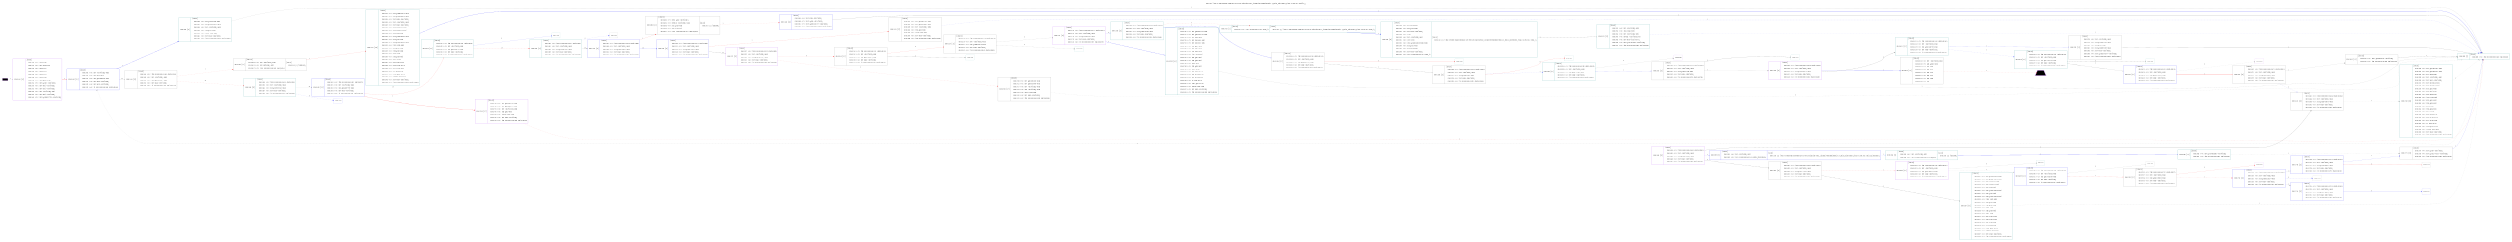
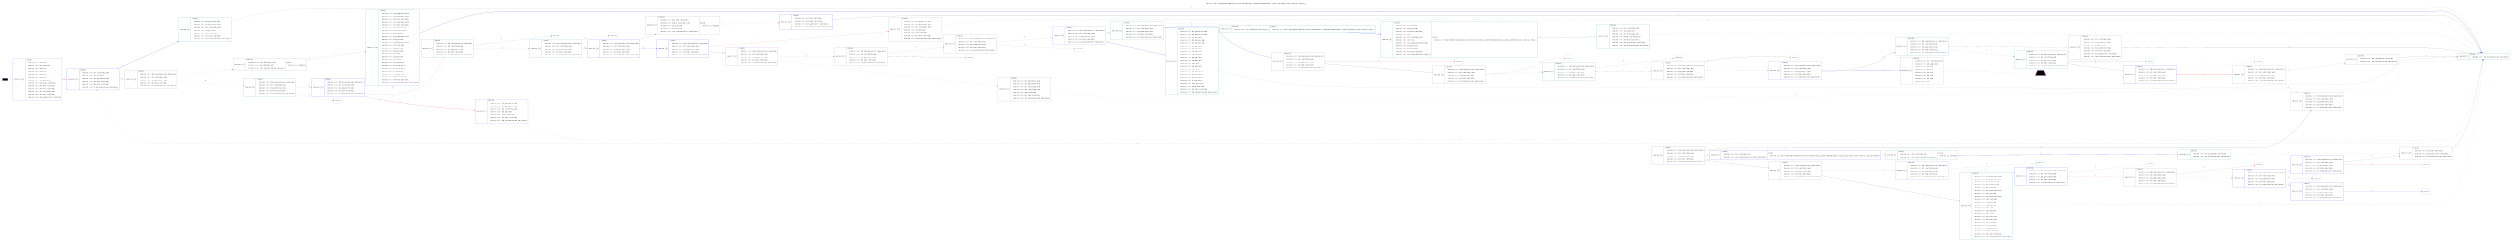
(2426, 101) -> none
